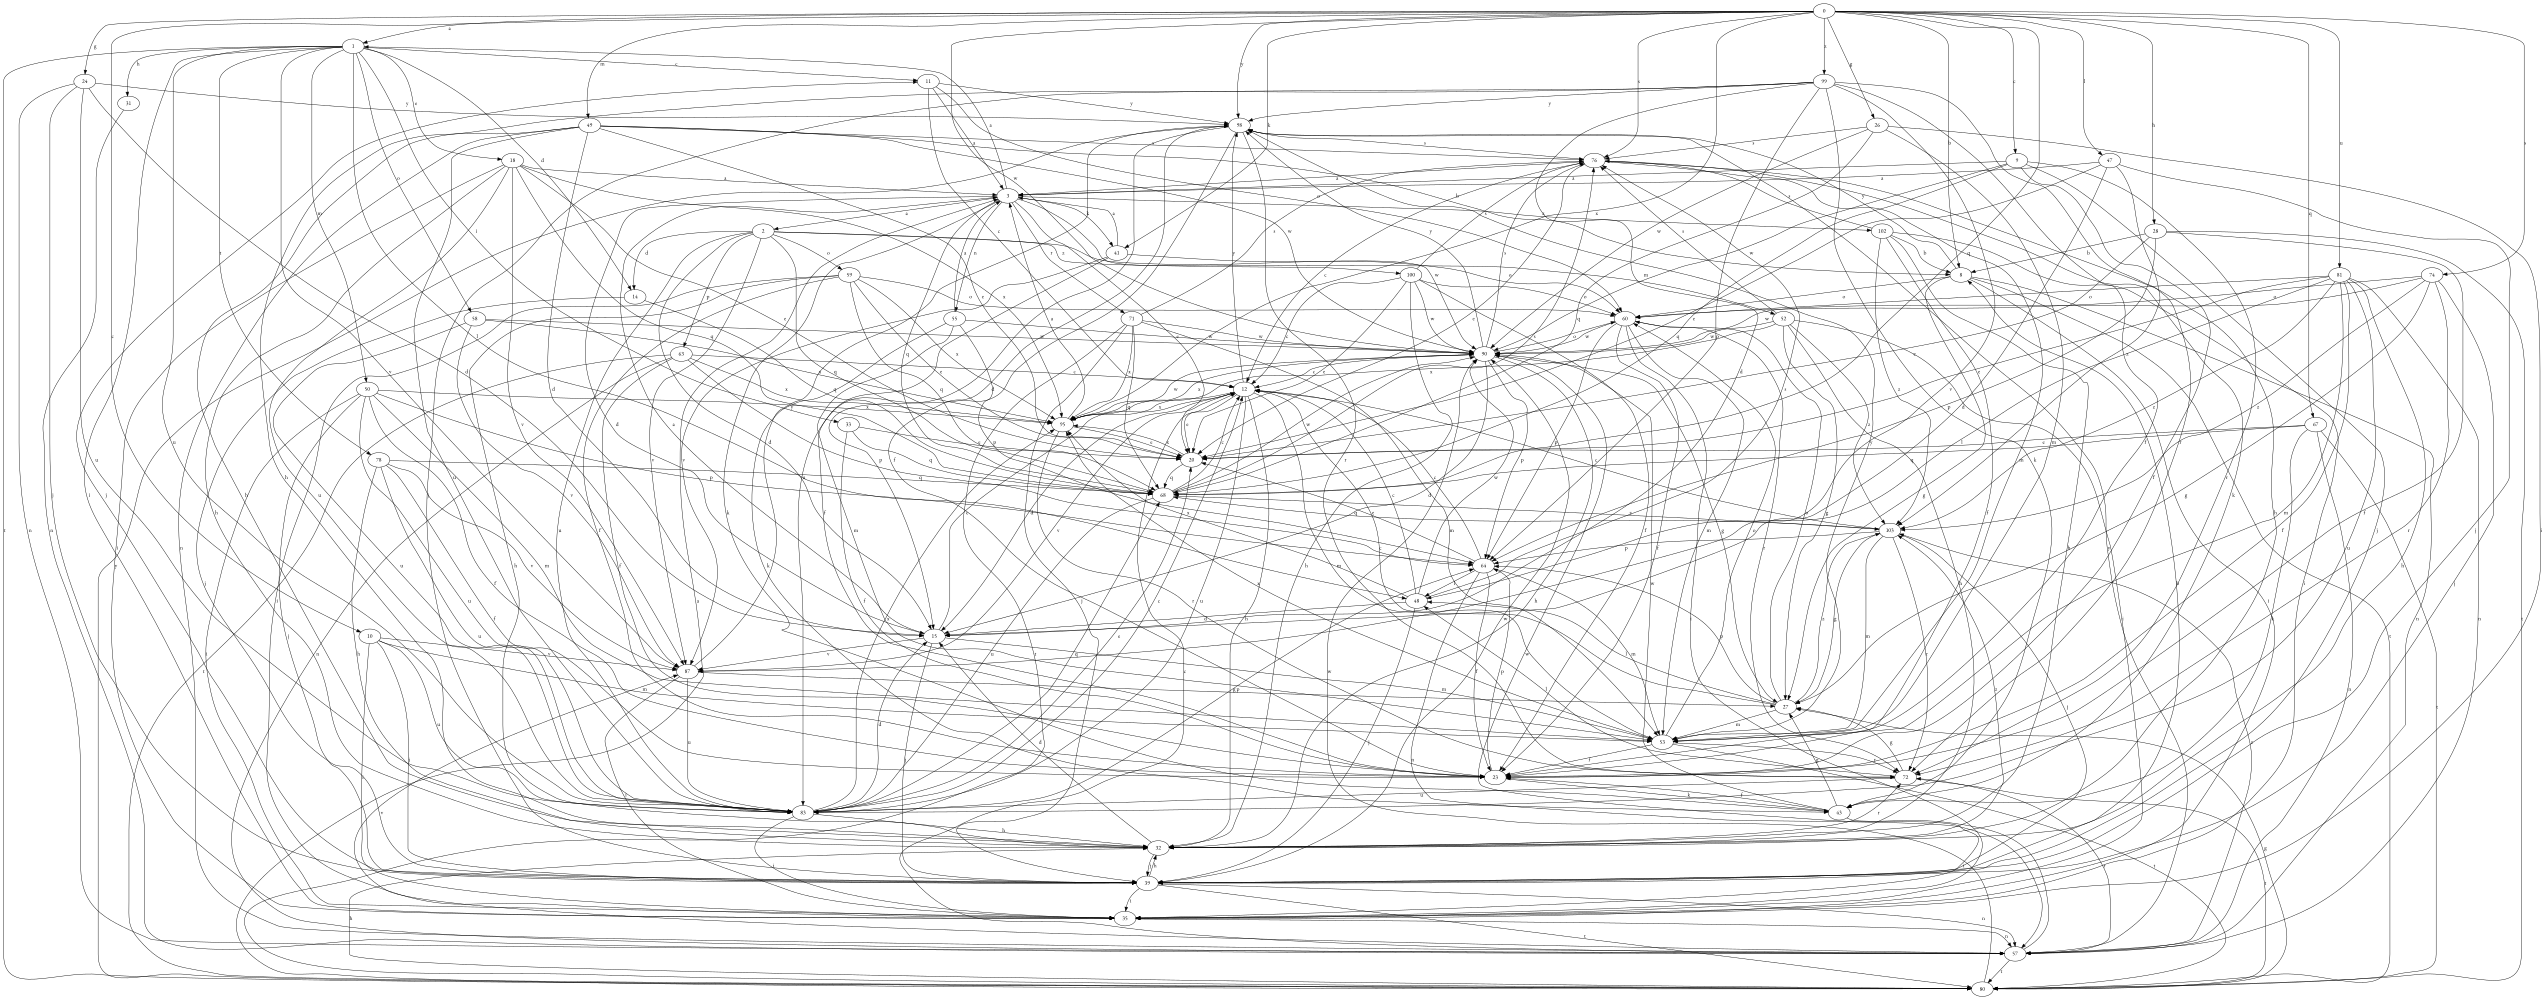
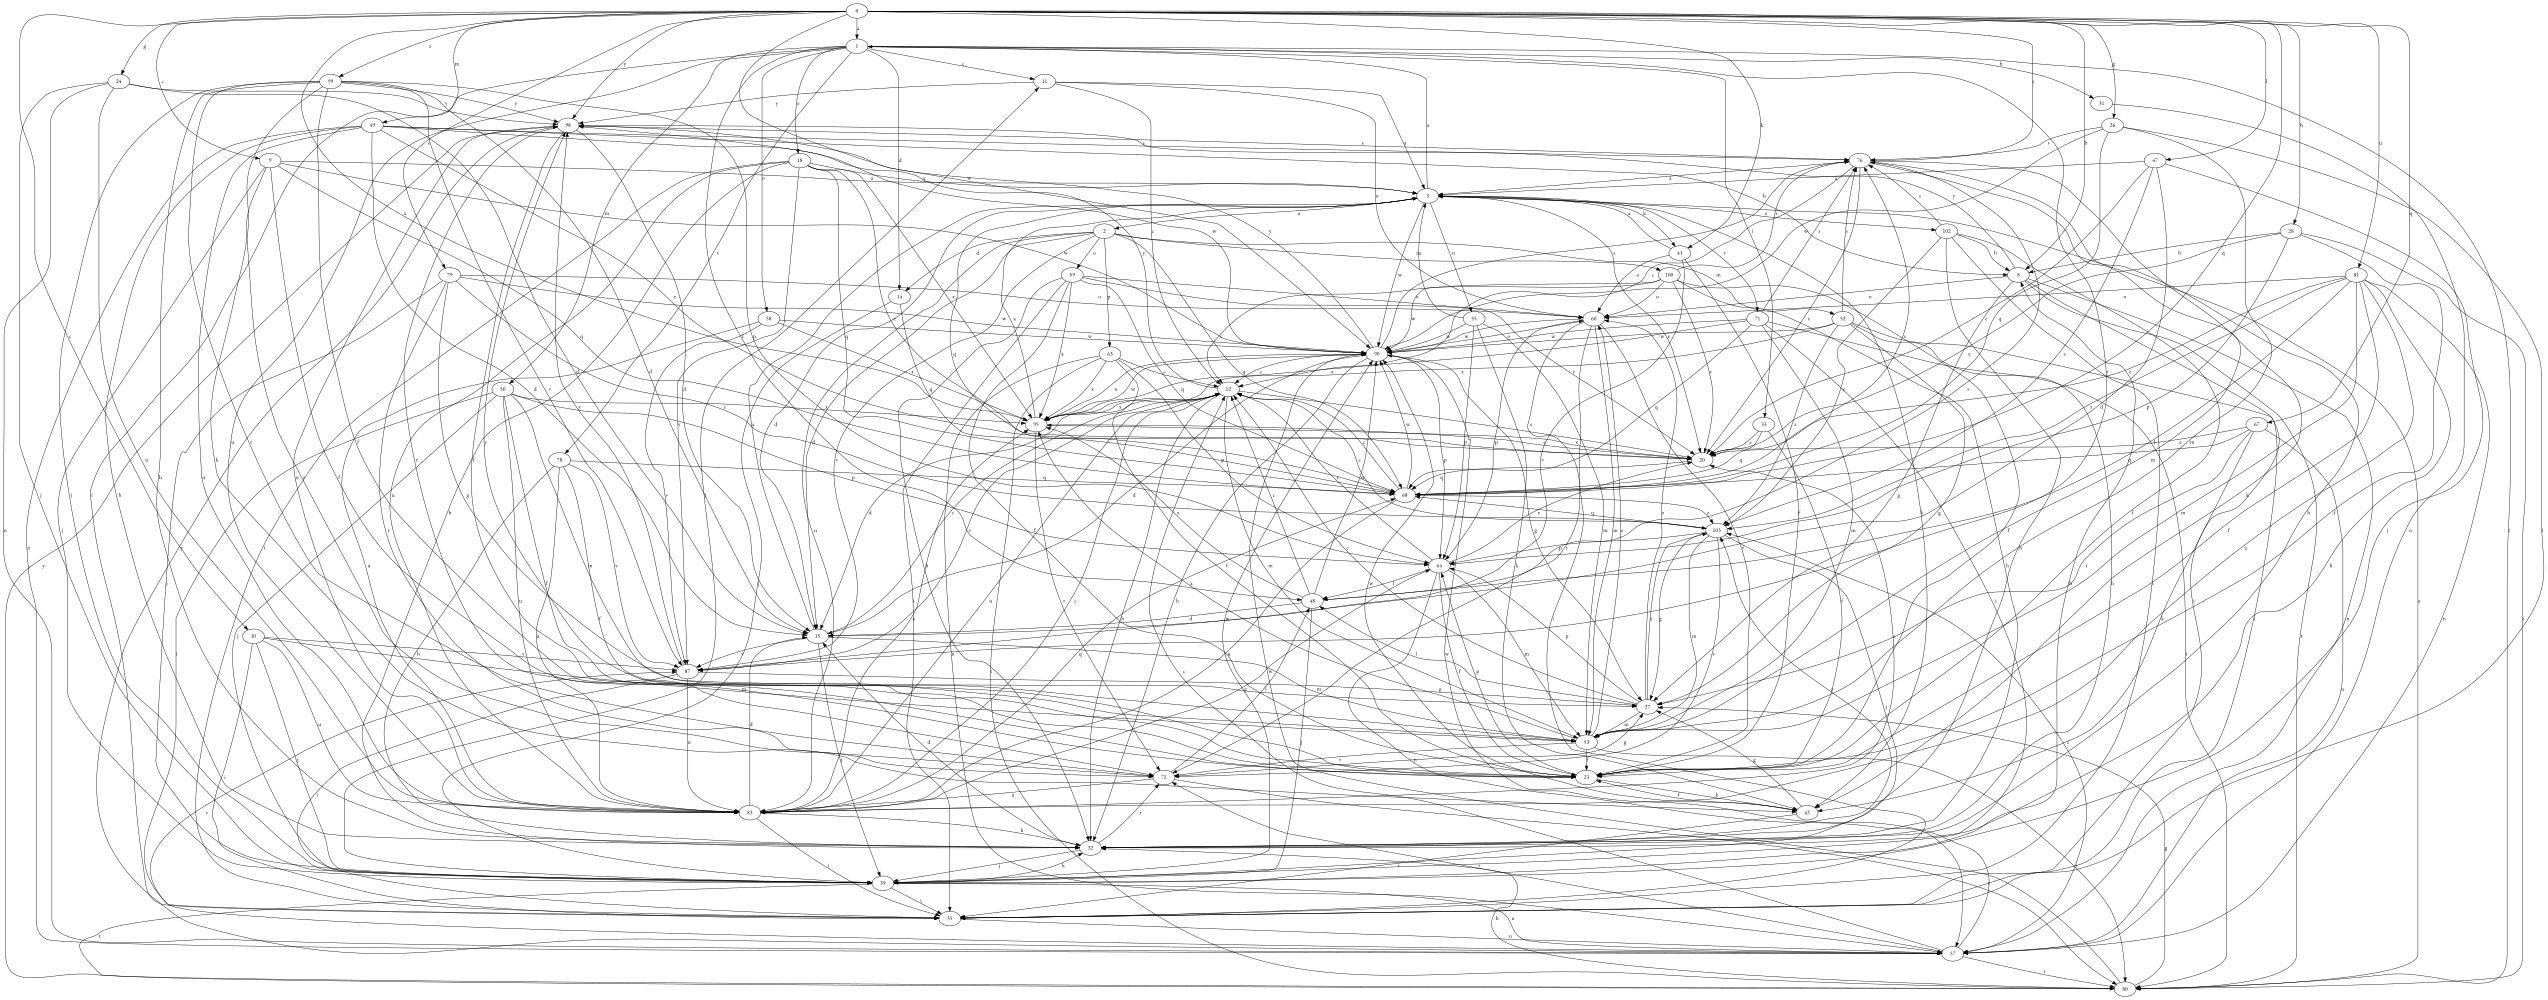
(2432, 275) -> (450, 275)
(2436, 902) -> (1979, 595)
